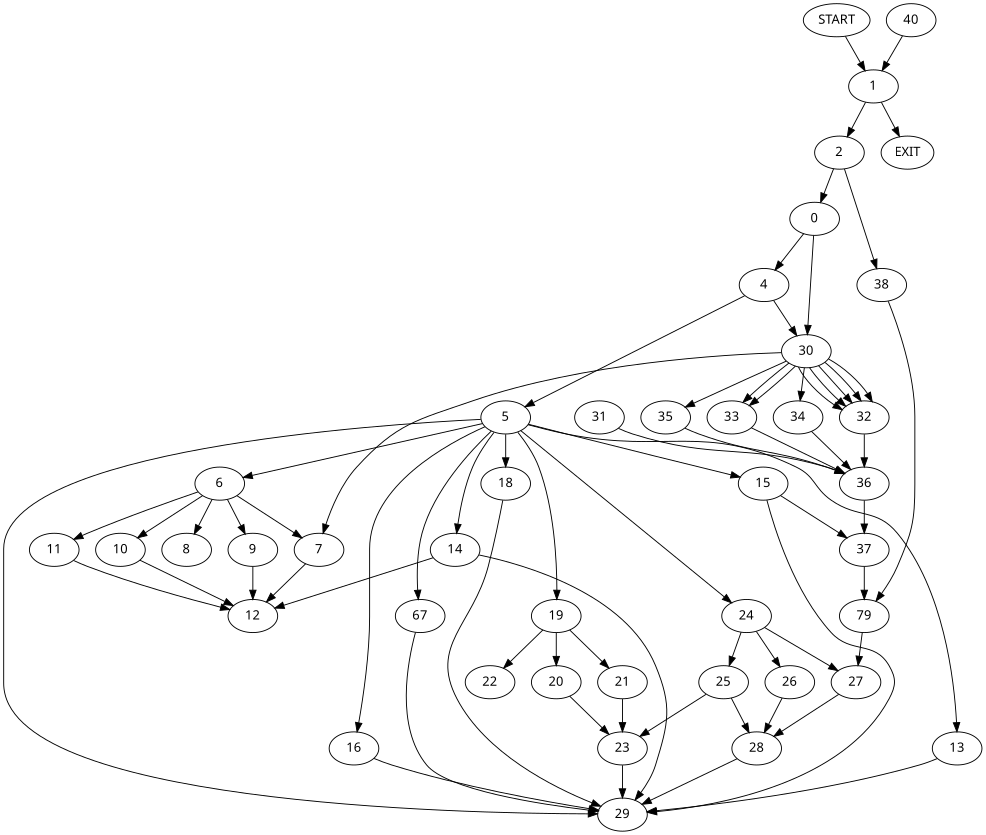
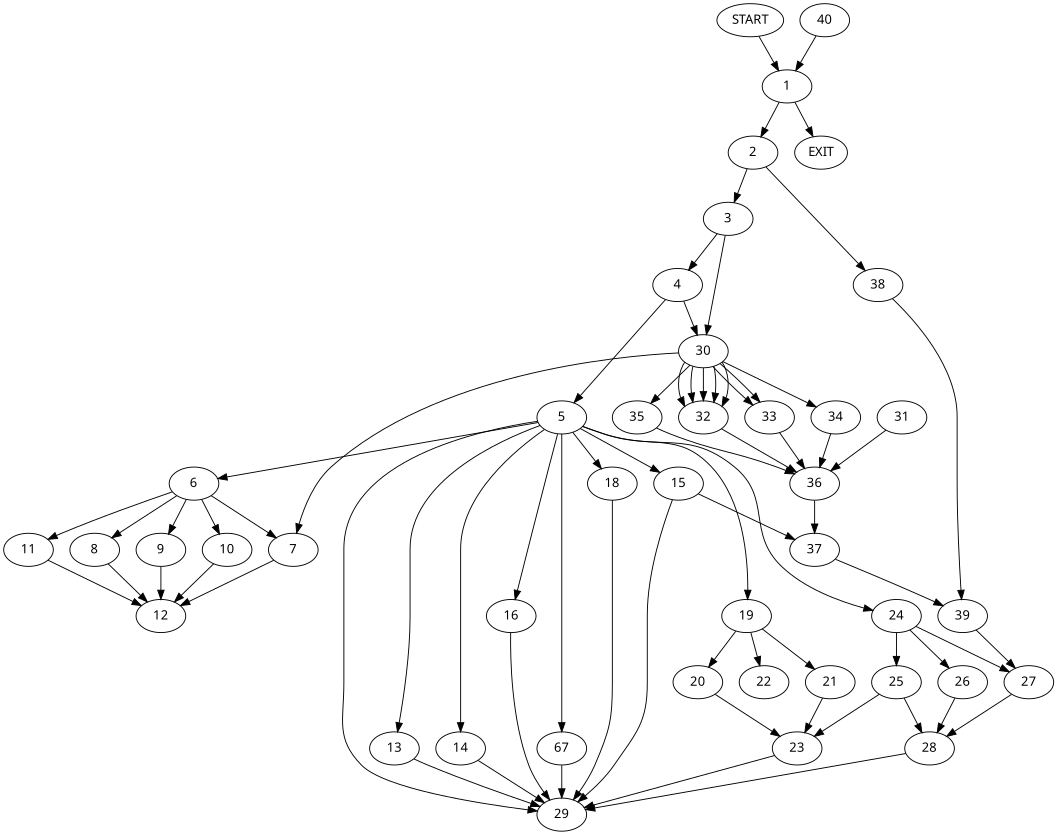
(815, 219) -> (728, 219)
(358, 582) -> (124, 580)
(864, 616) -> (963, 616)
